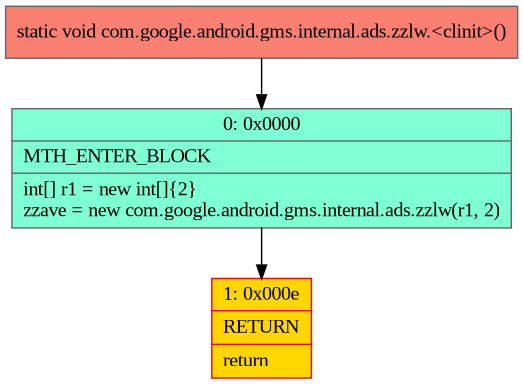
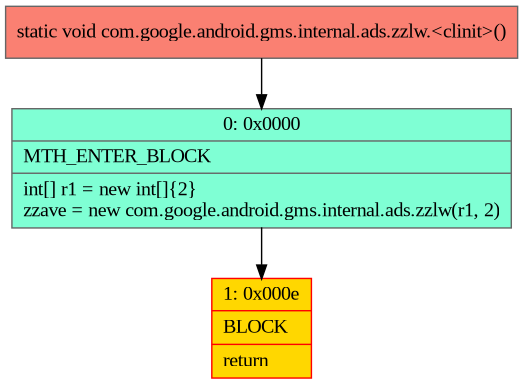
(262, 327) -> (255, 327)
